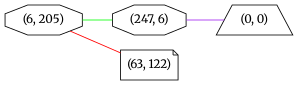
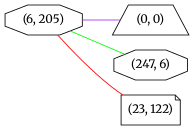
(205, 20) -> (101, 20)
(149, 65) -> (151, 110)
